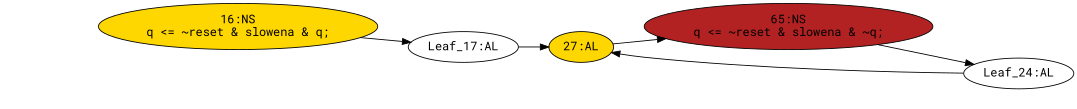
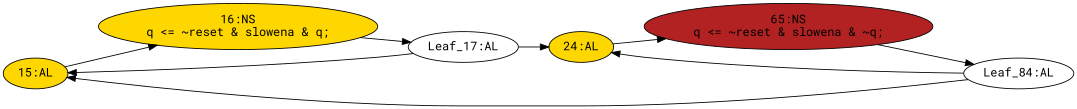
(581, 47) -> (581, 47)
none -> (36, 73)
(1019, 73) -> (1019, 73)
